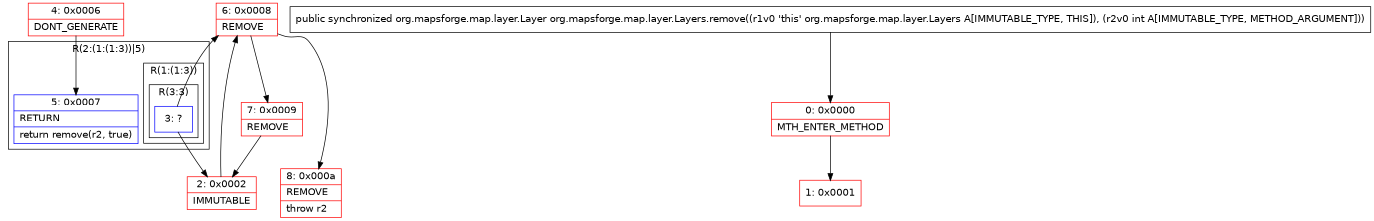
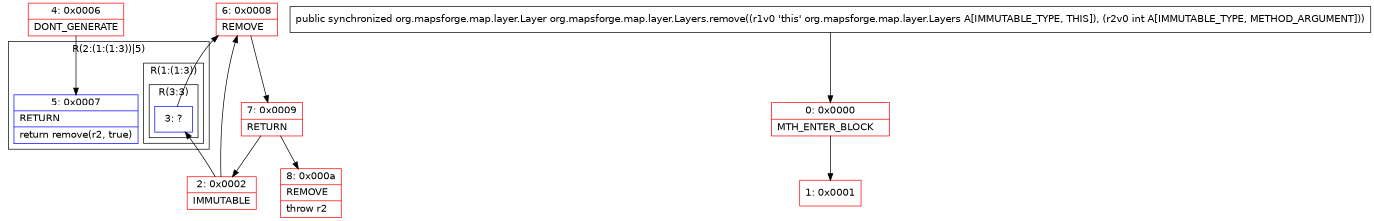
(326, 84) -> (288, 149)
(268, 127) -> (267, 127)
(830, 127) -> (826, 127)
(191, 154) -> (203, 157)
